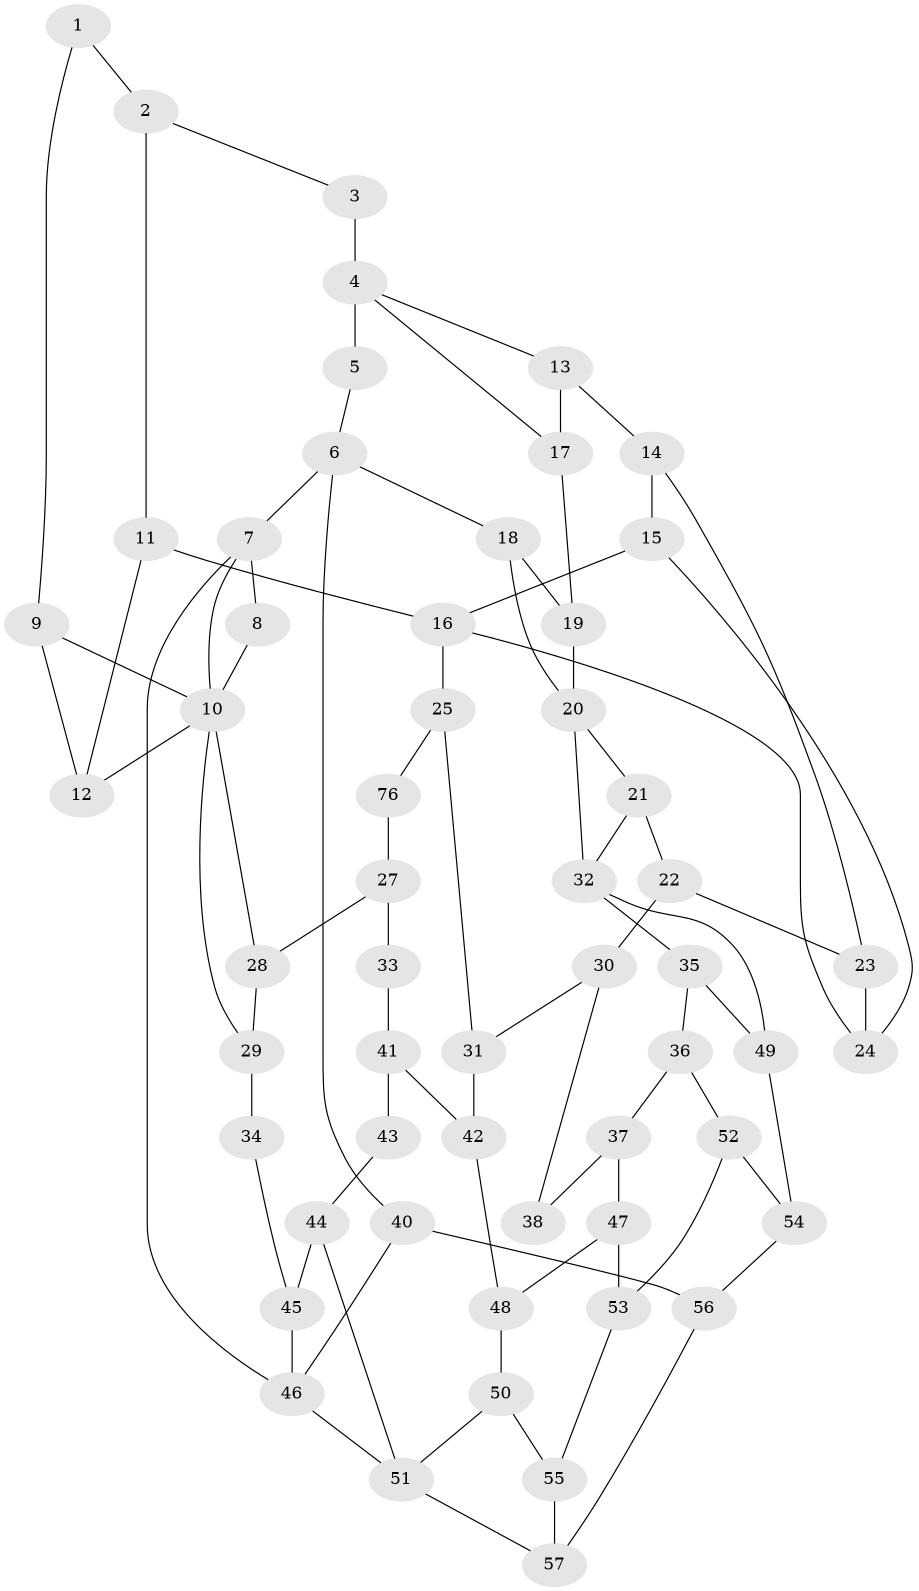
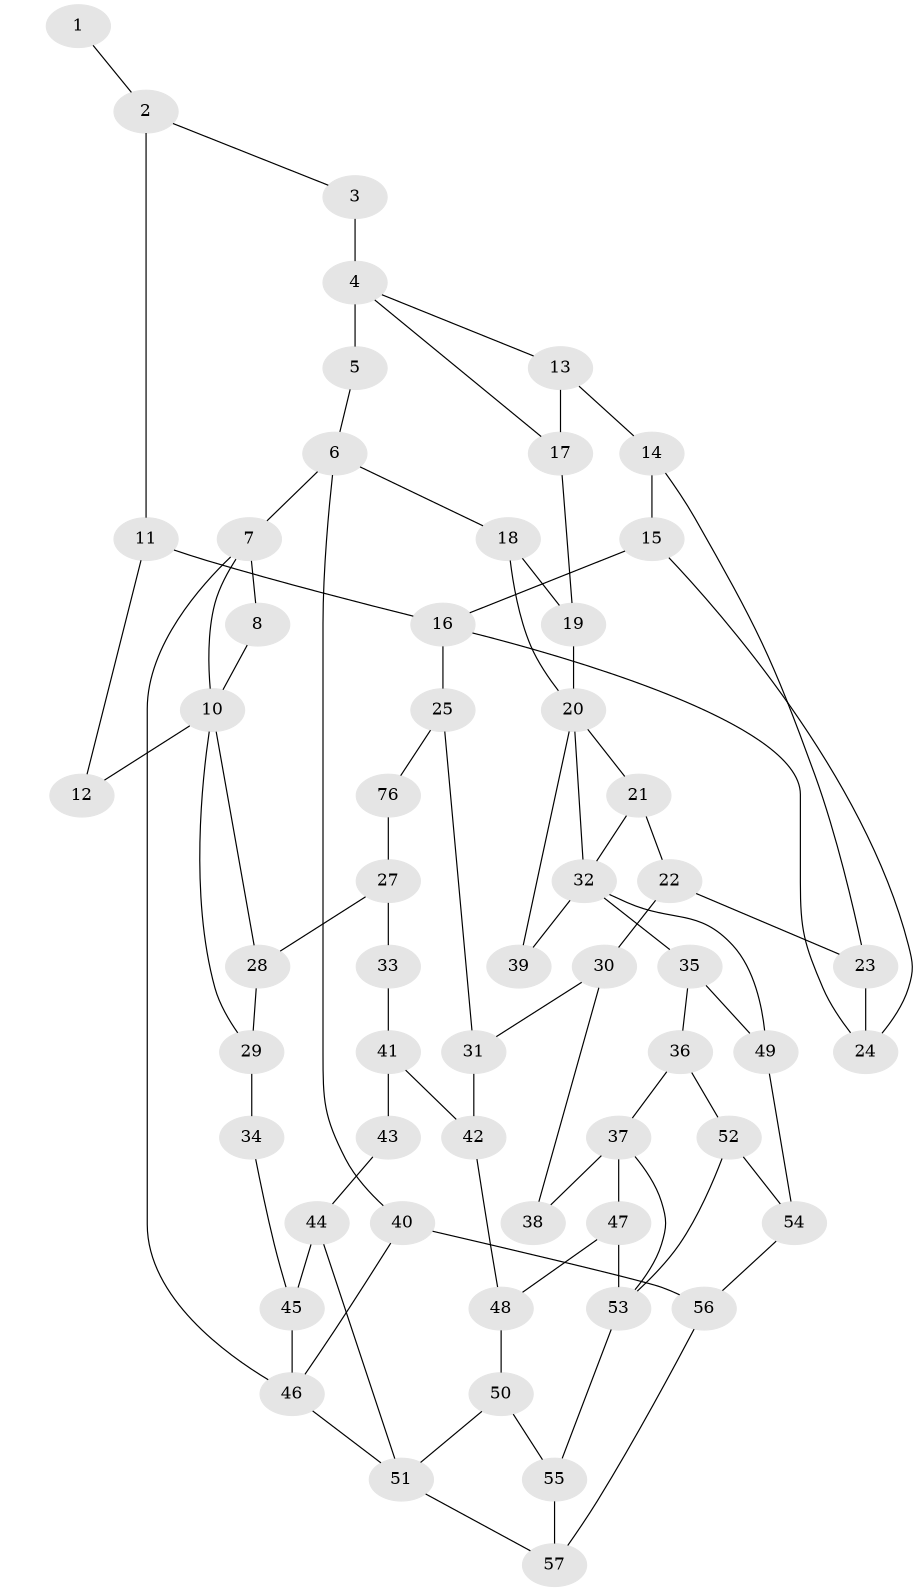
(37, 625) -> none
none -> (519, 967)
none -> (666, 1223)
